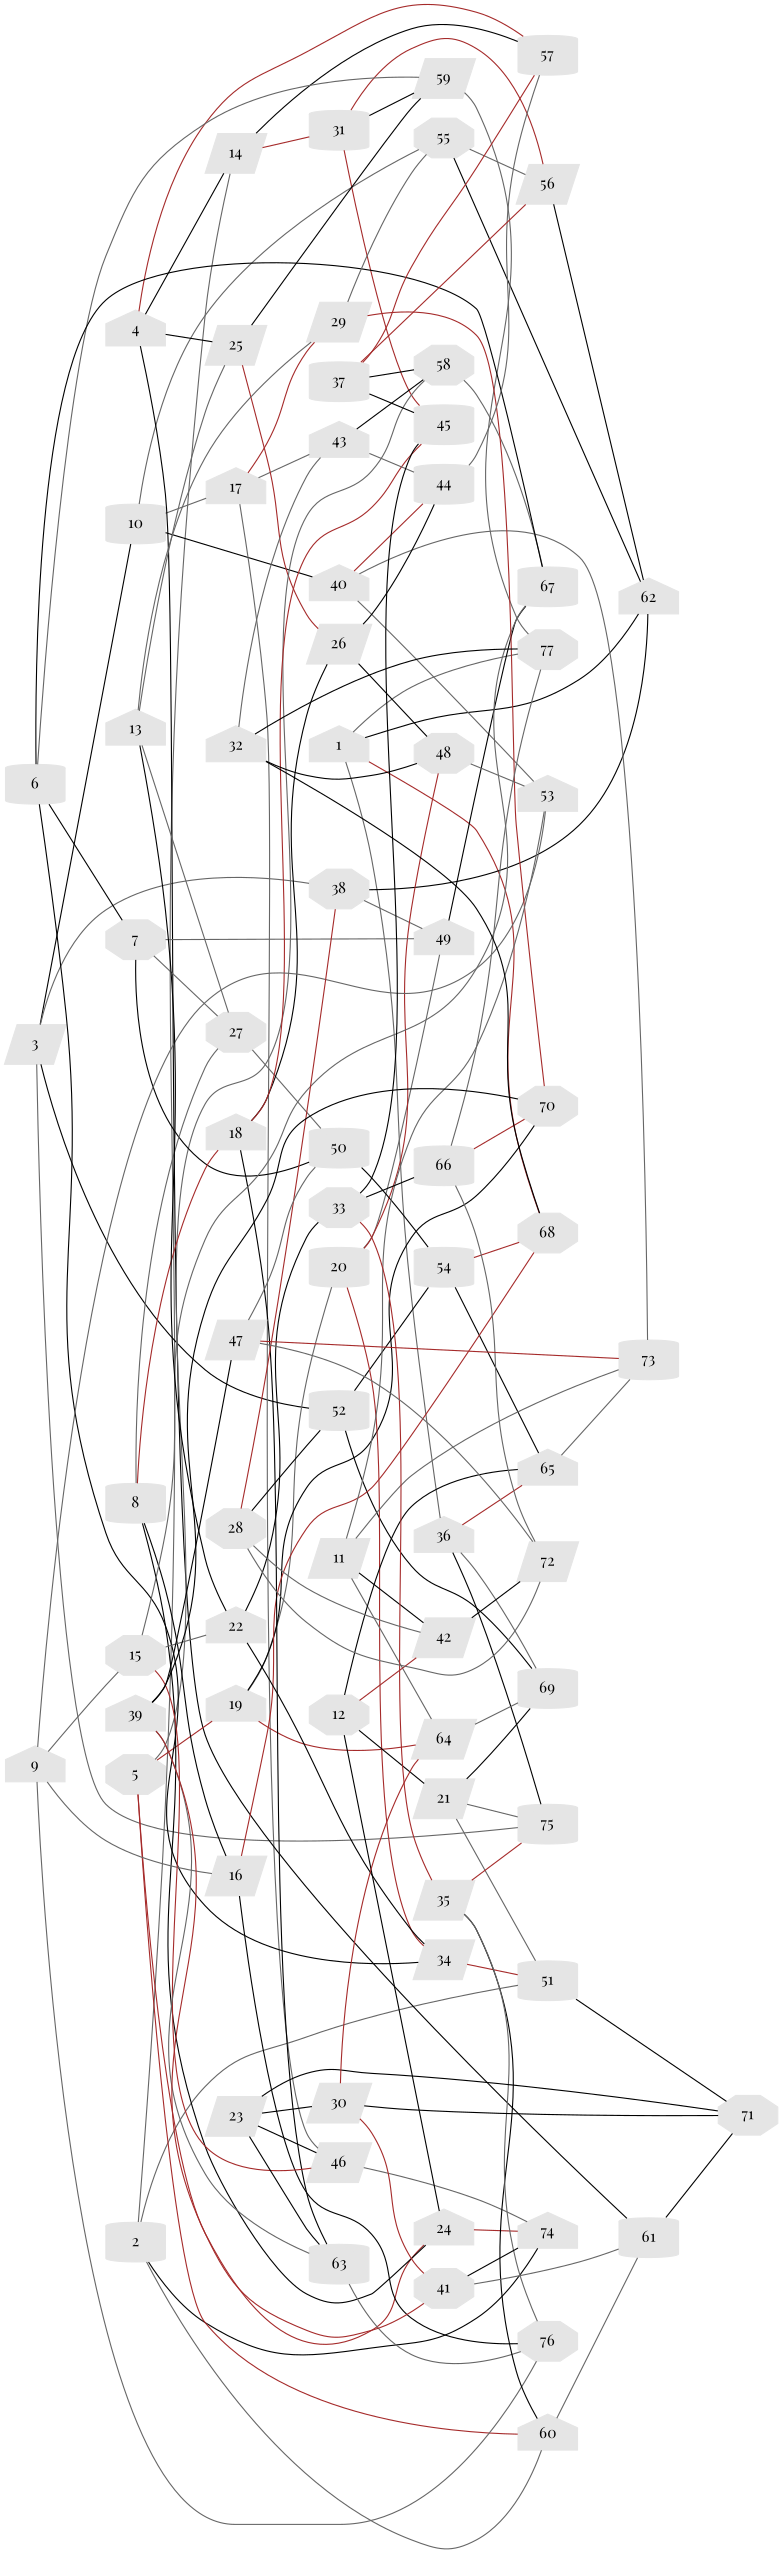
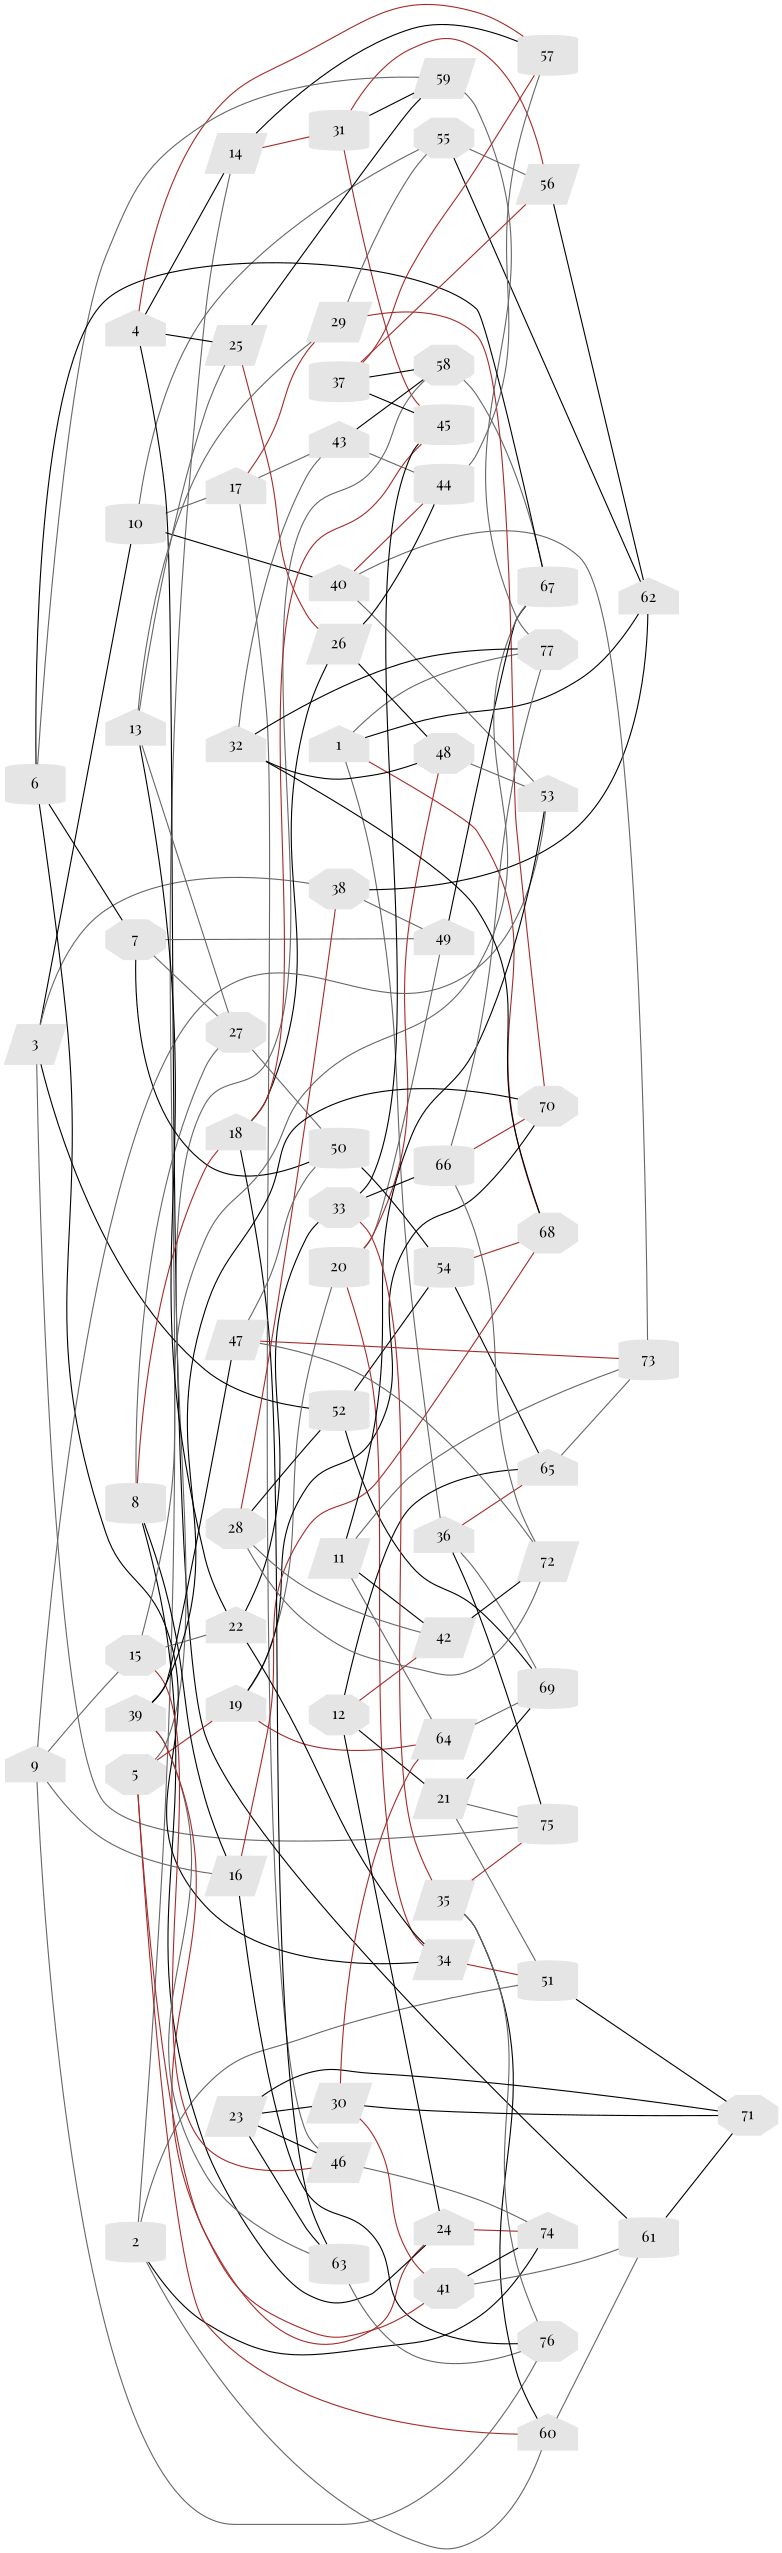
(416, 1125) -> (416, 1125)
